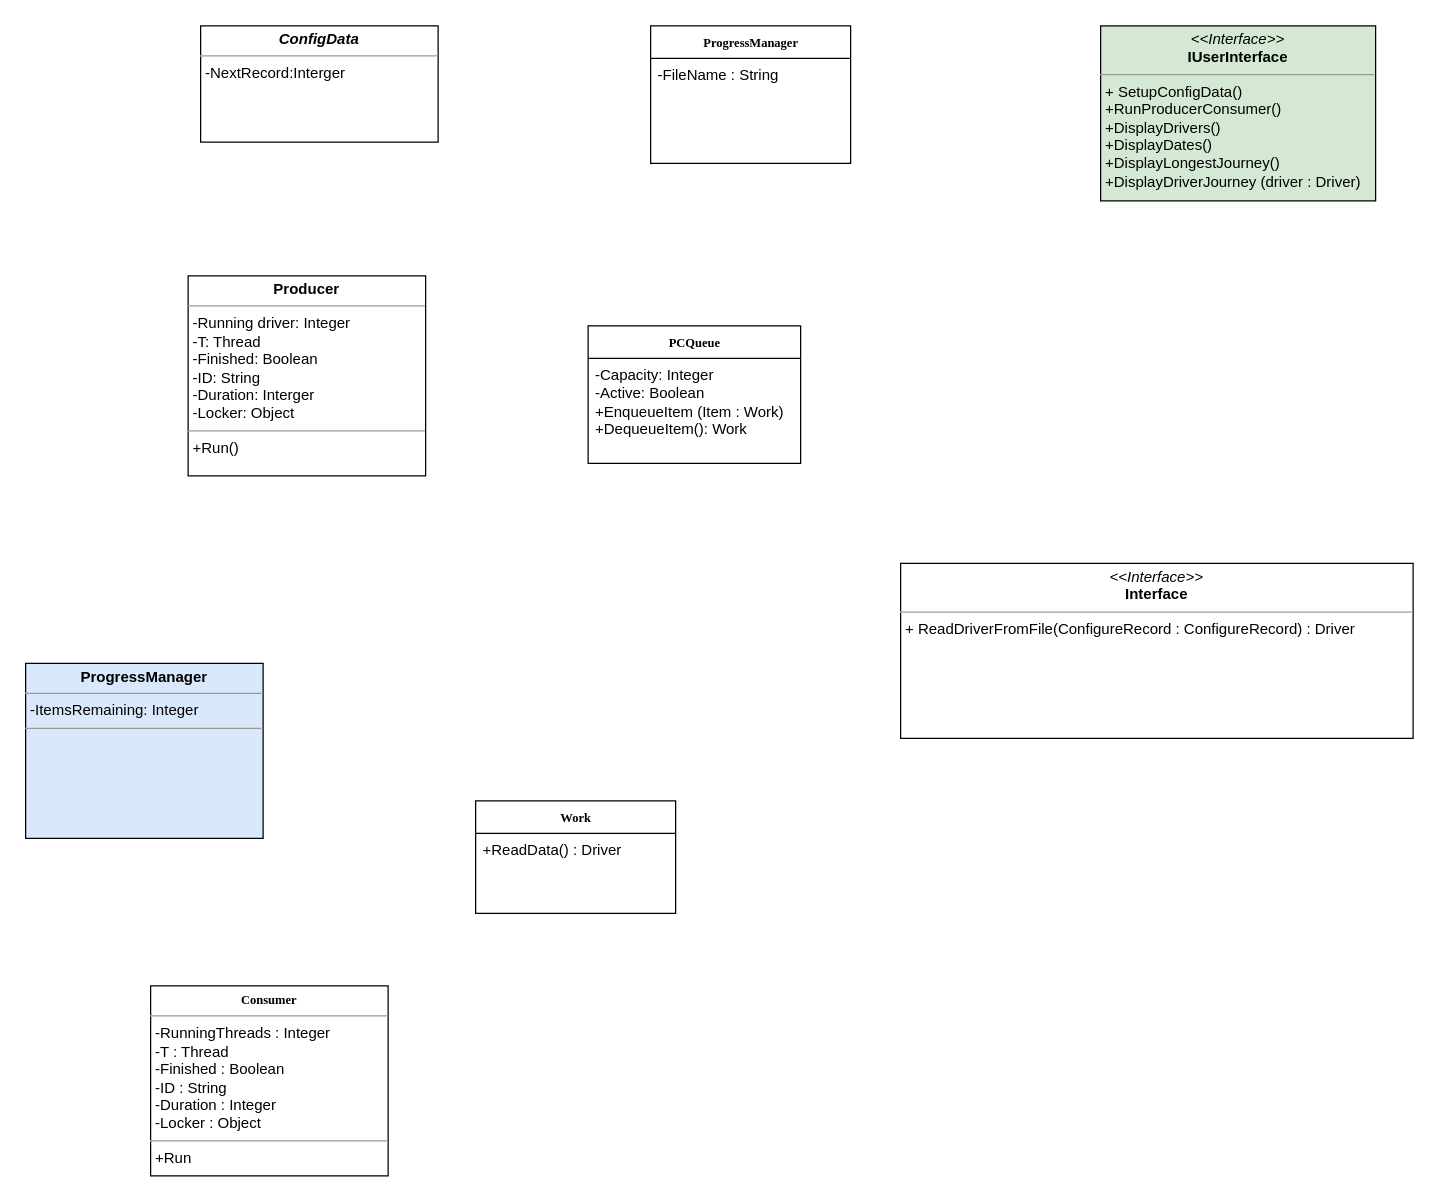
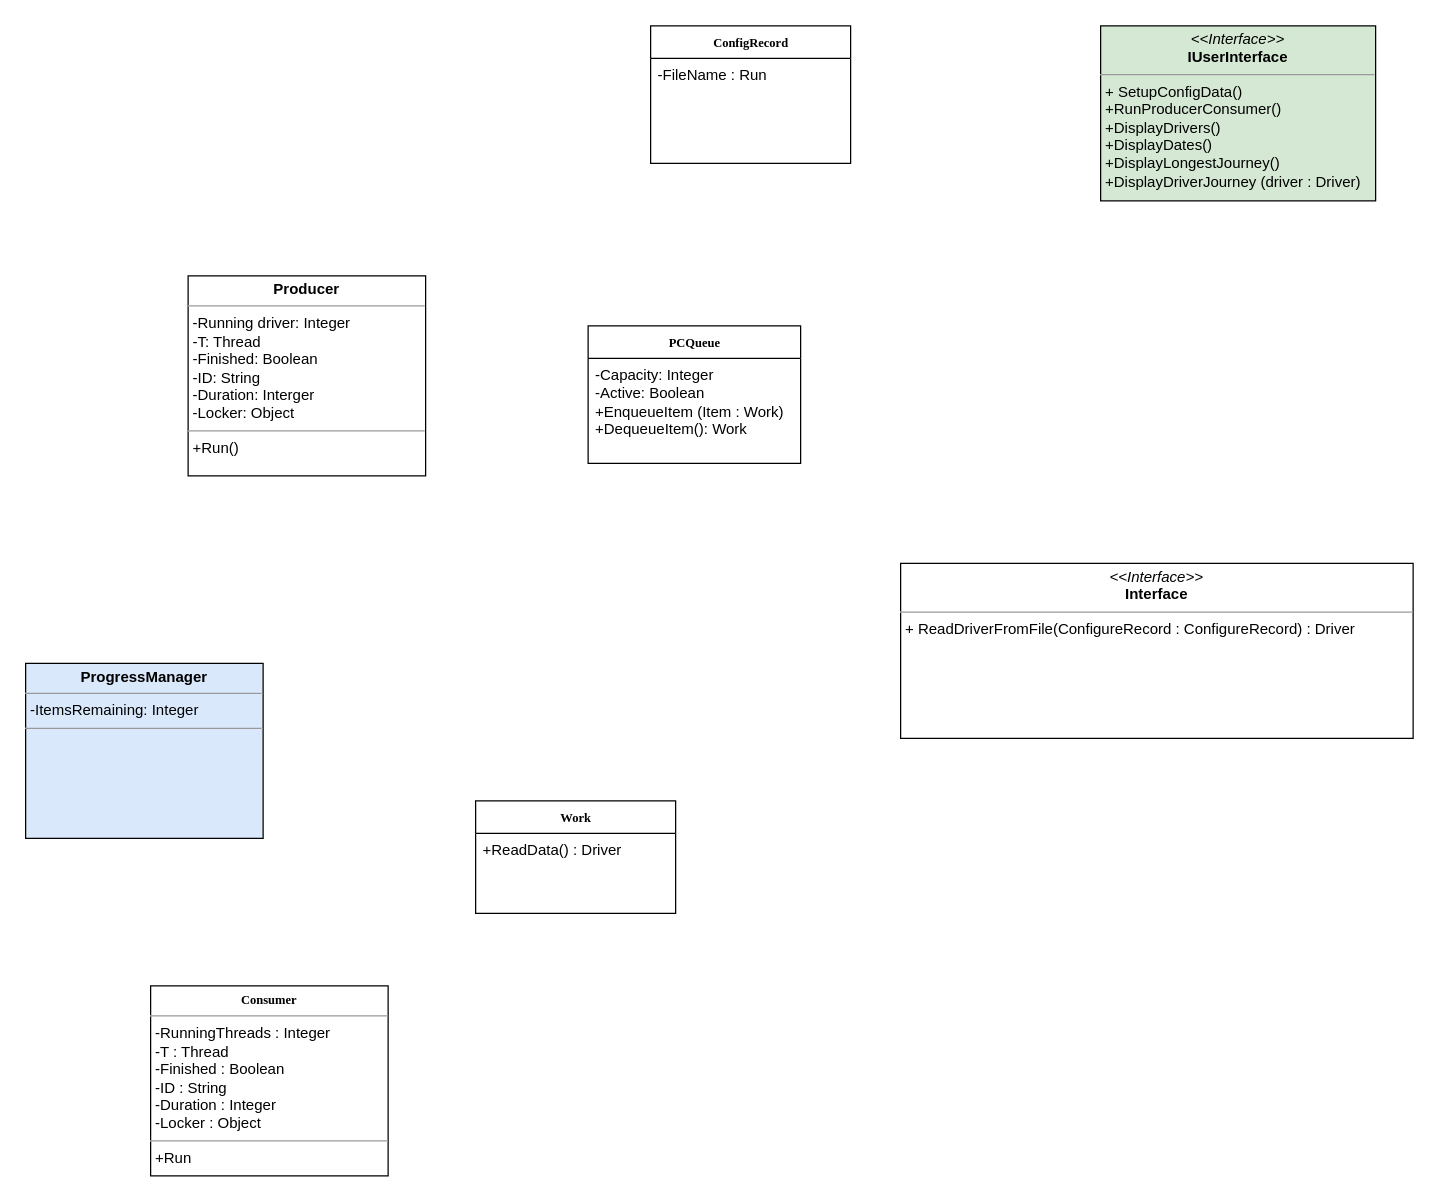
(751, 42) -> (751, 42)
(722, 76) -> (711, 76)
(319, 84) -> none
